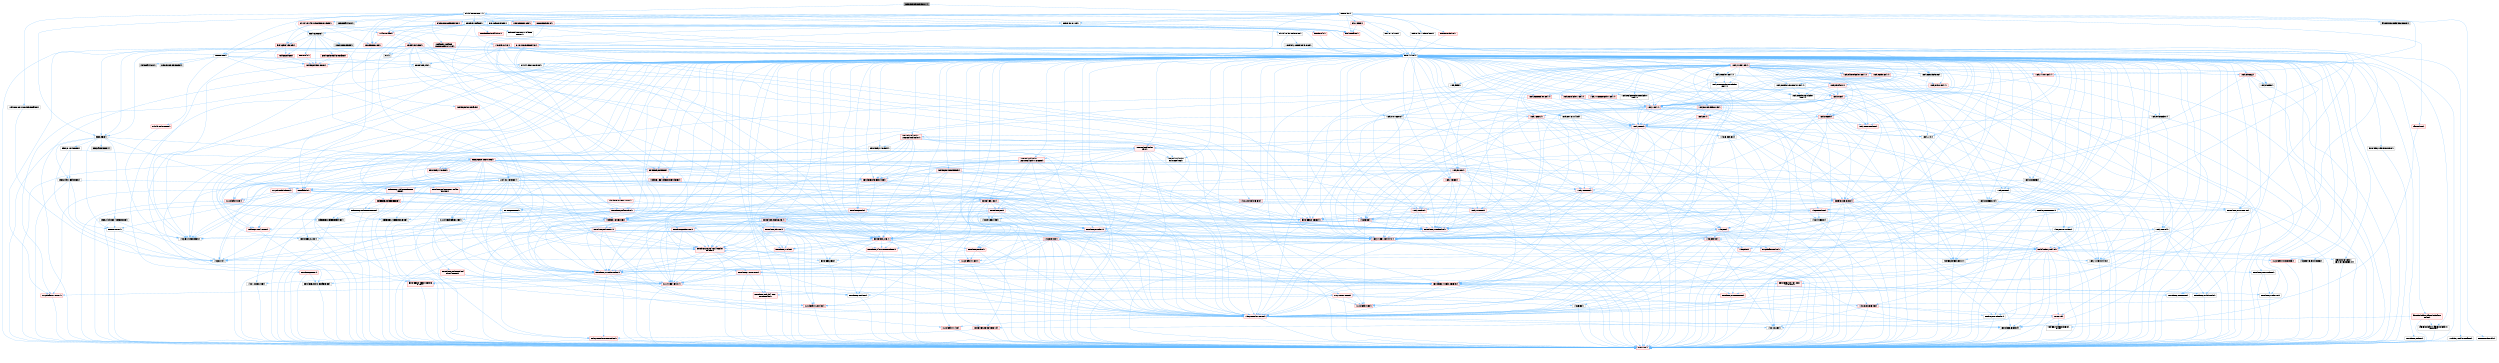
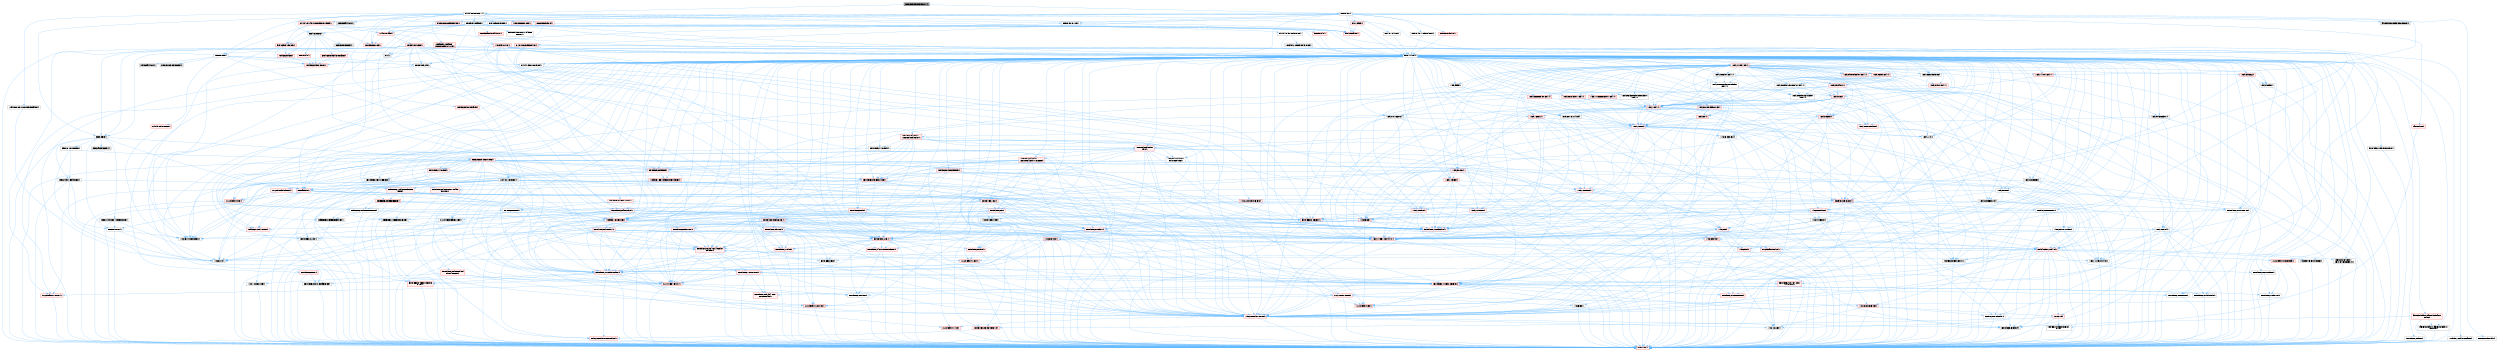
(344, 45) -> (344, 45)
none -> (378, 180)
(1455, 198) -> (1455, 174)
